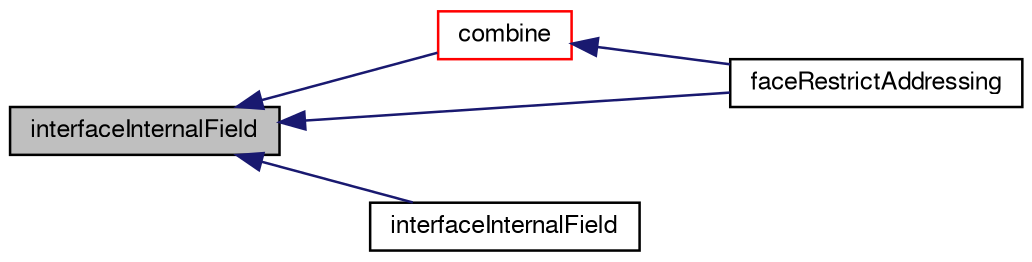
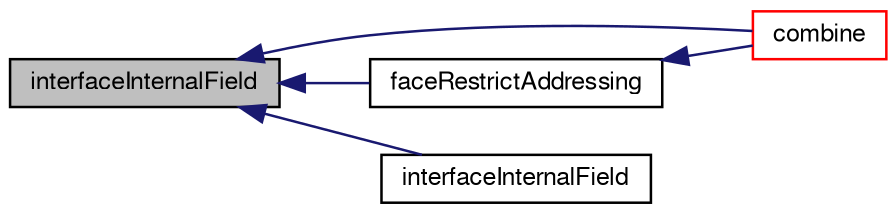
(664, 56) -> (720, 51)
